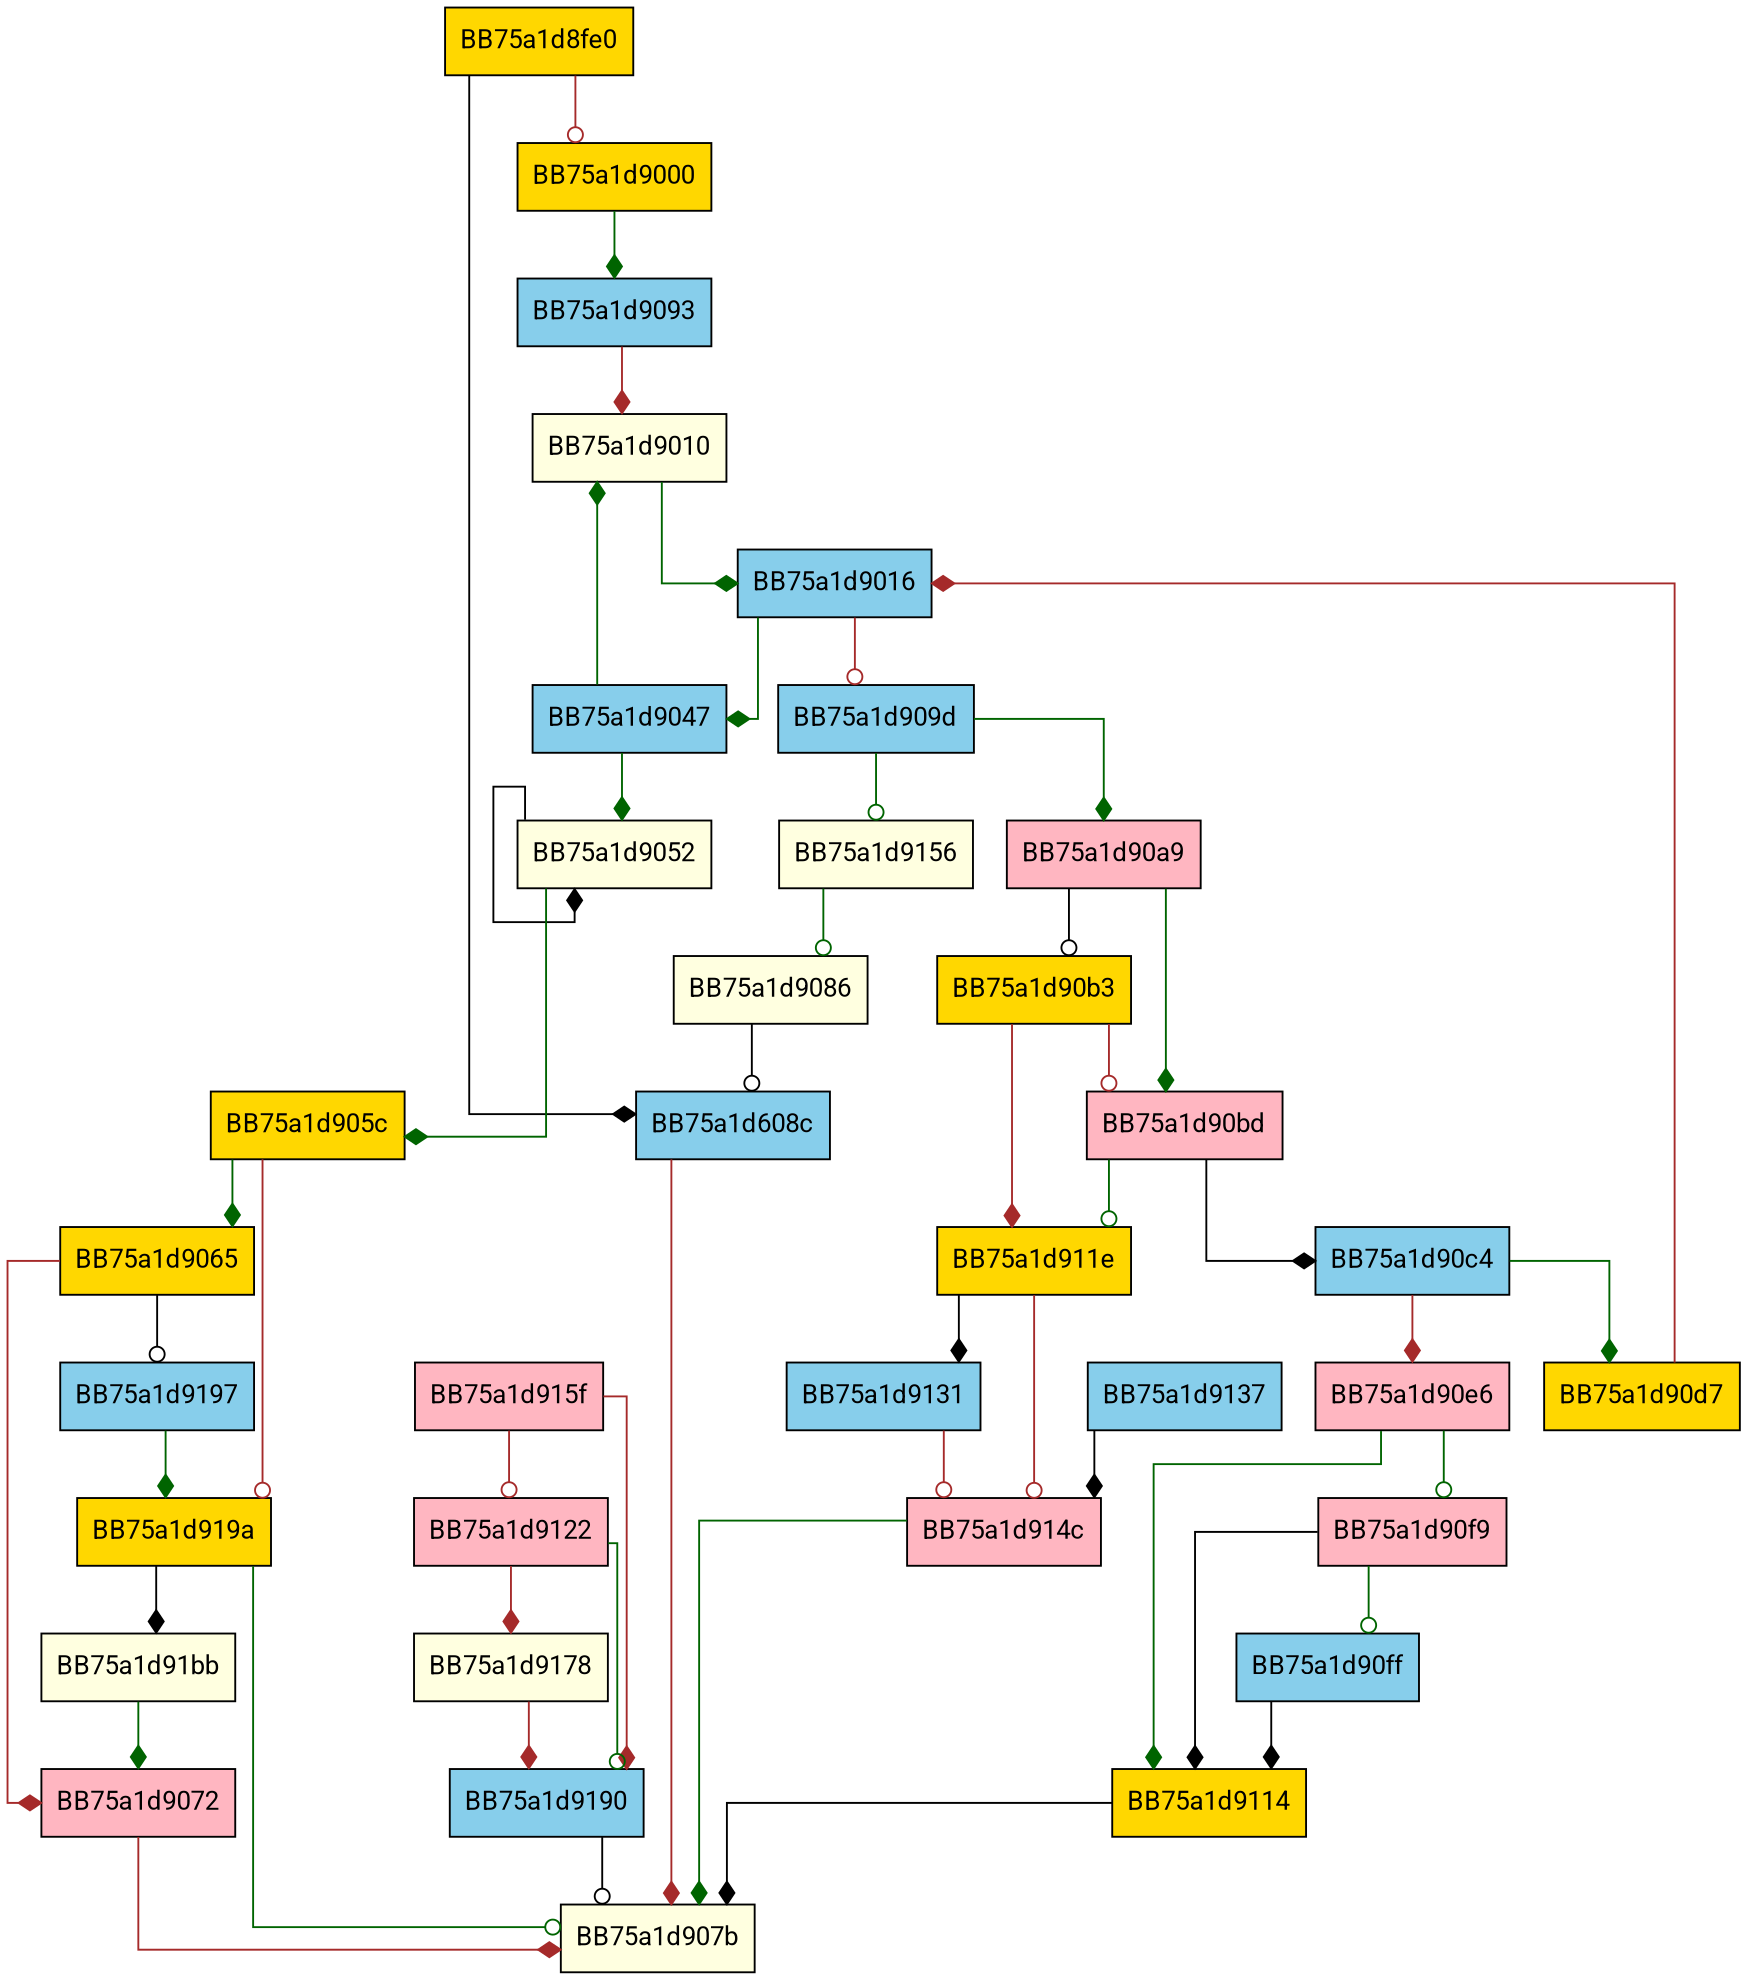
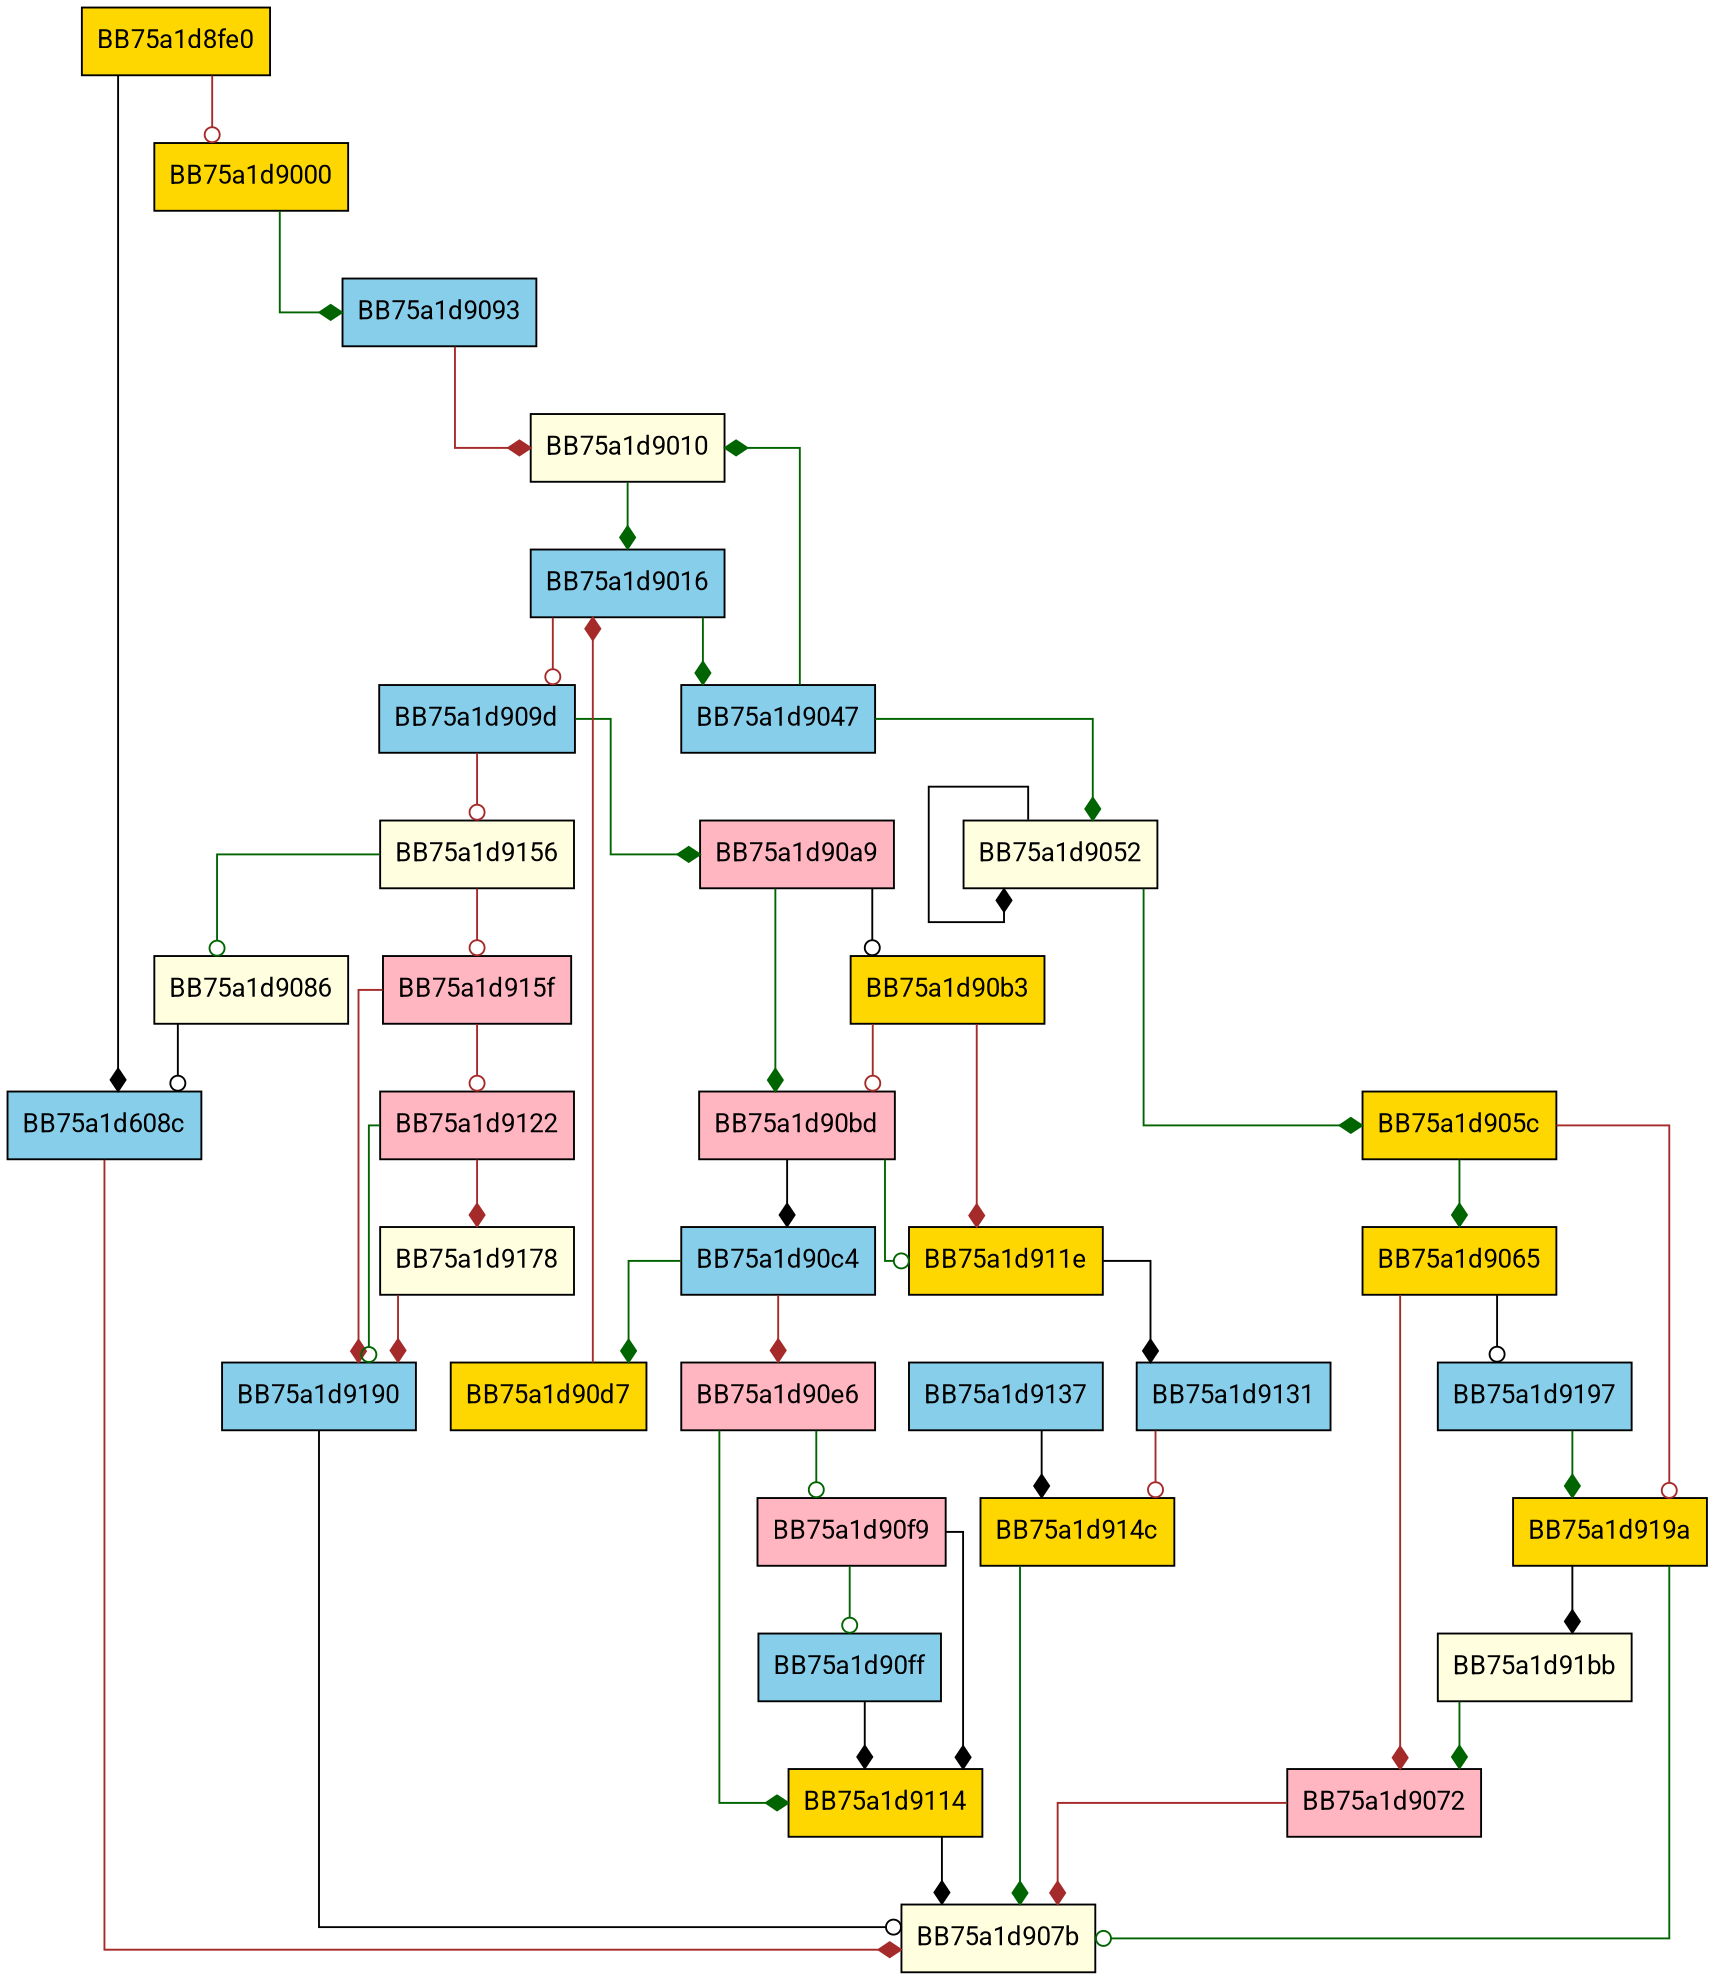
(876, 779) -> (477, 779)
none -> (477, 914)
(1034, 1389) -> none
(1004, 1532) -> (1077, 1532)
